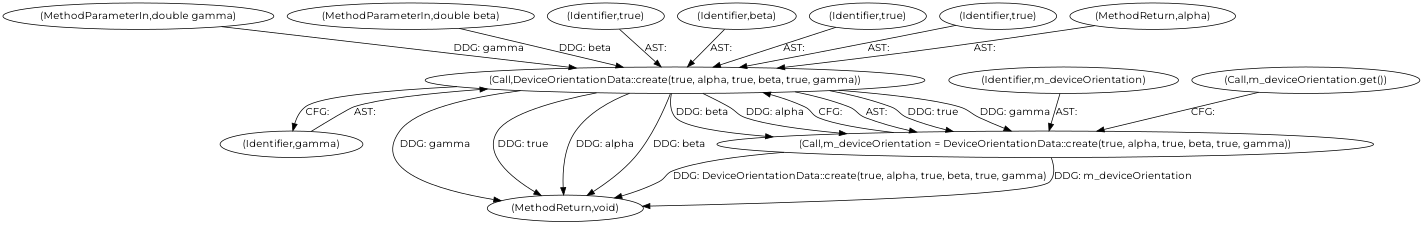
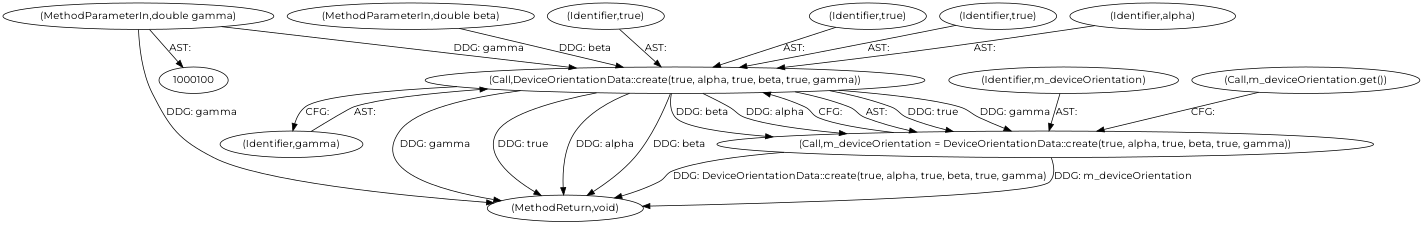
(737, 16) -> none
(1153, 16) -> (1153, 16)
none -> (194, 80)
none -> (271, 175)
